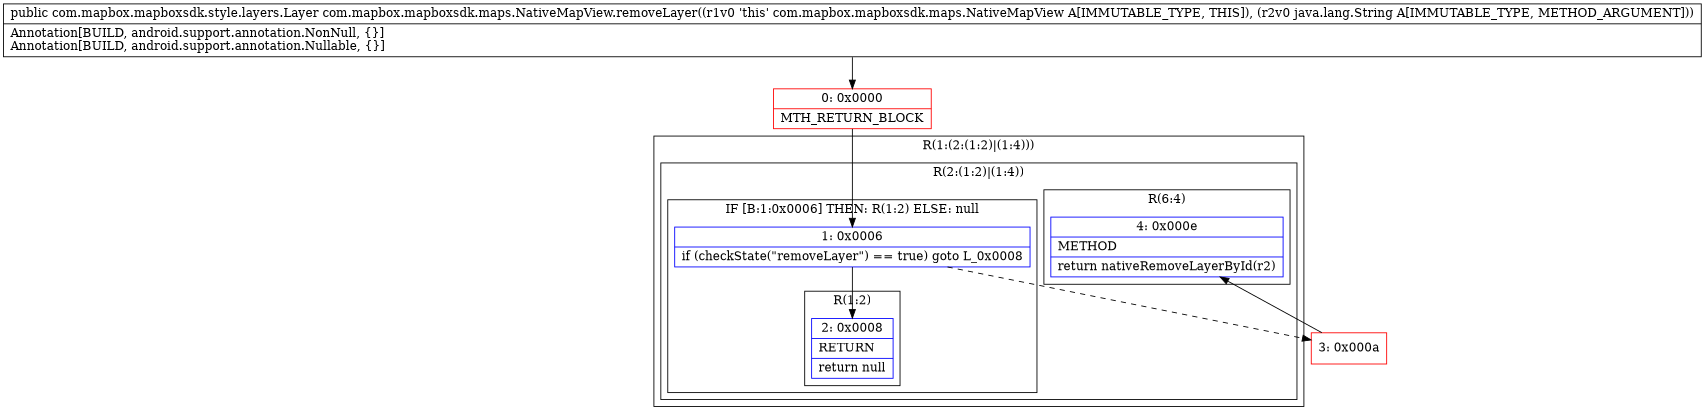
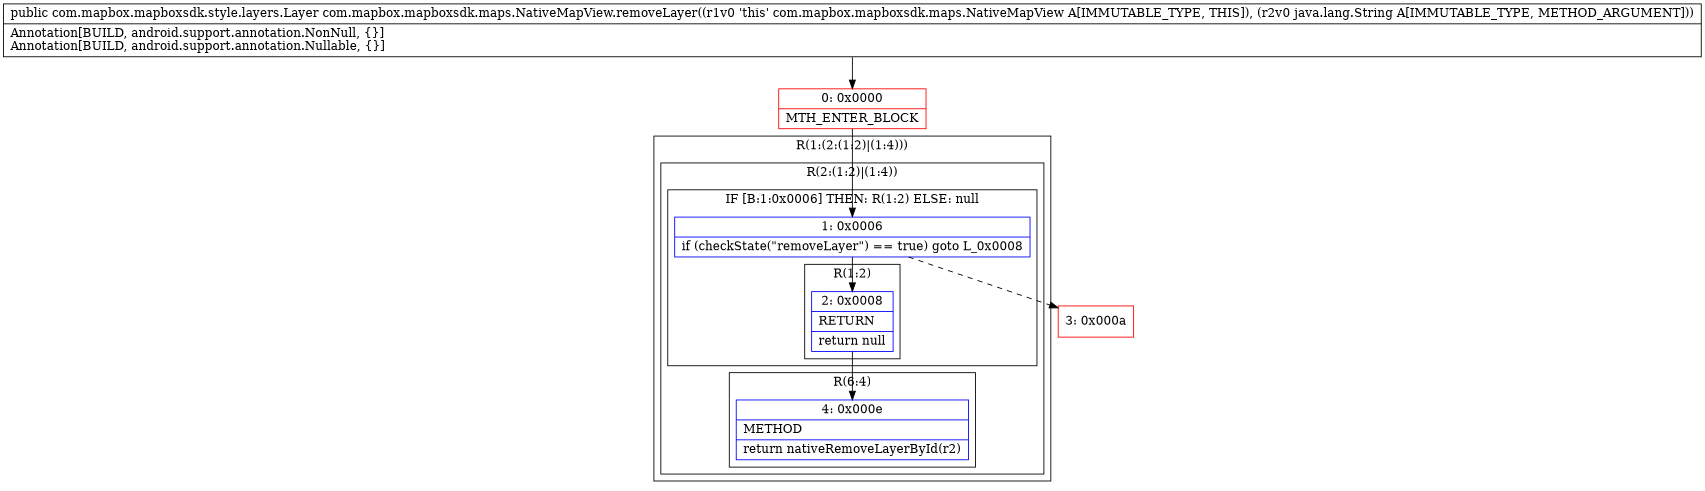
(852, 118) -> (852, 118)
(1275, 307) -> (852, 378)
